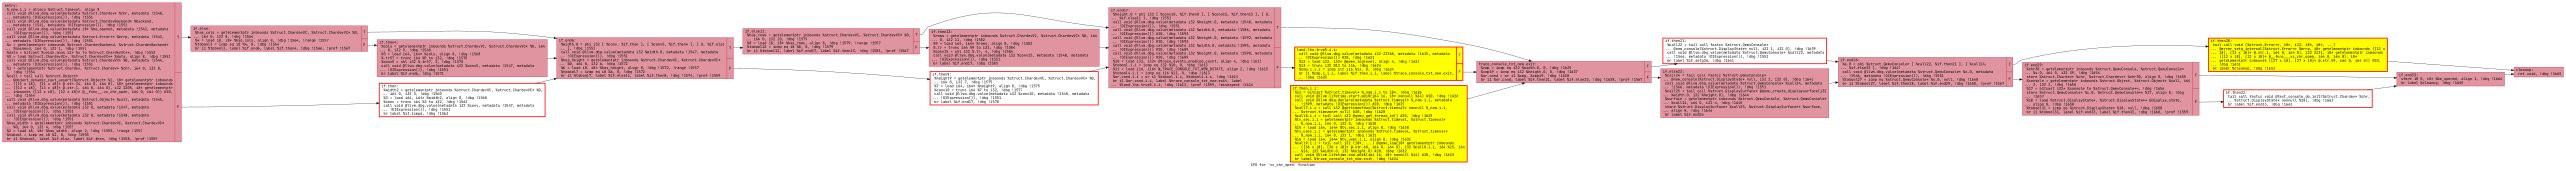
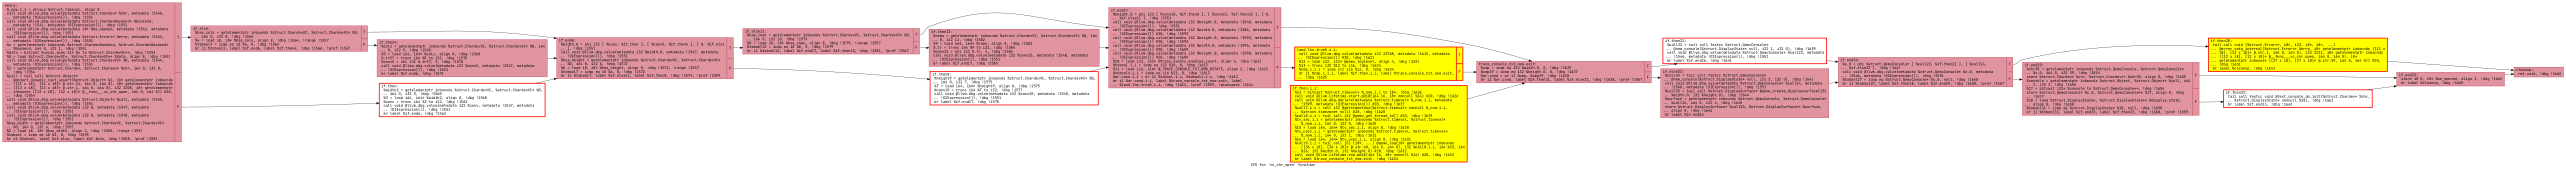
(1700, 61) -> (1698, 61)
(415, 114) -> (414, 114)
